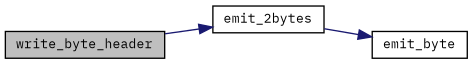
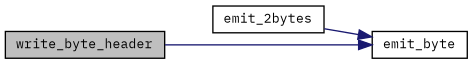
(182, 31) -> (262, 45)
